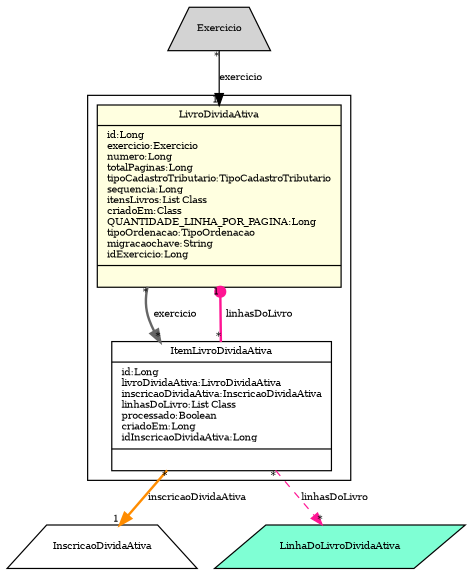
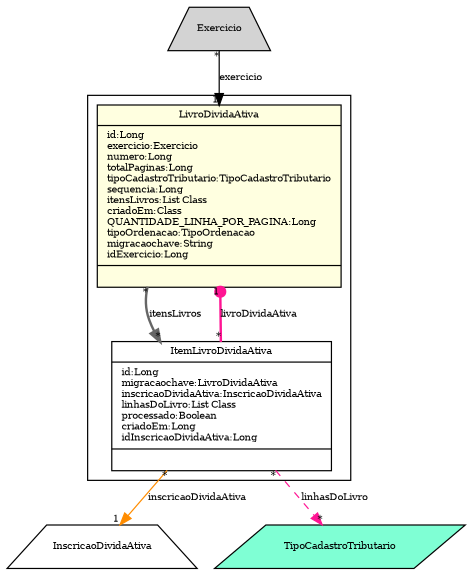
(175, 314) -> (175, 314)
(259, 314) -> (259, 314)
(202, 383) -> (200, 383)
(148, 493) -> (148, 493)
(340, 547) -> (340, 547)
